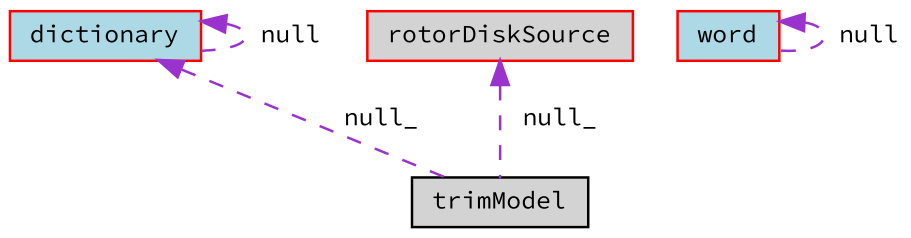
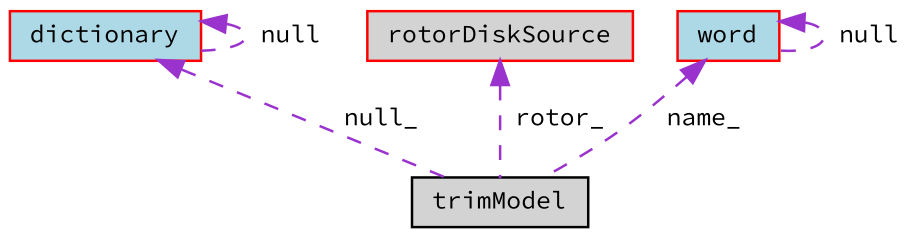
(553, 119) -> (553, 119)
none -> (617, 132)
